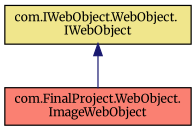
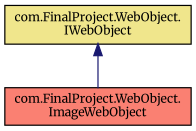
(98, 25) -> (98, 25)
